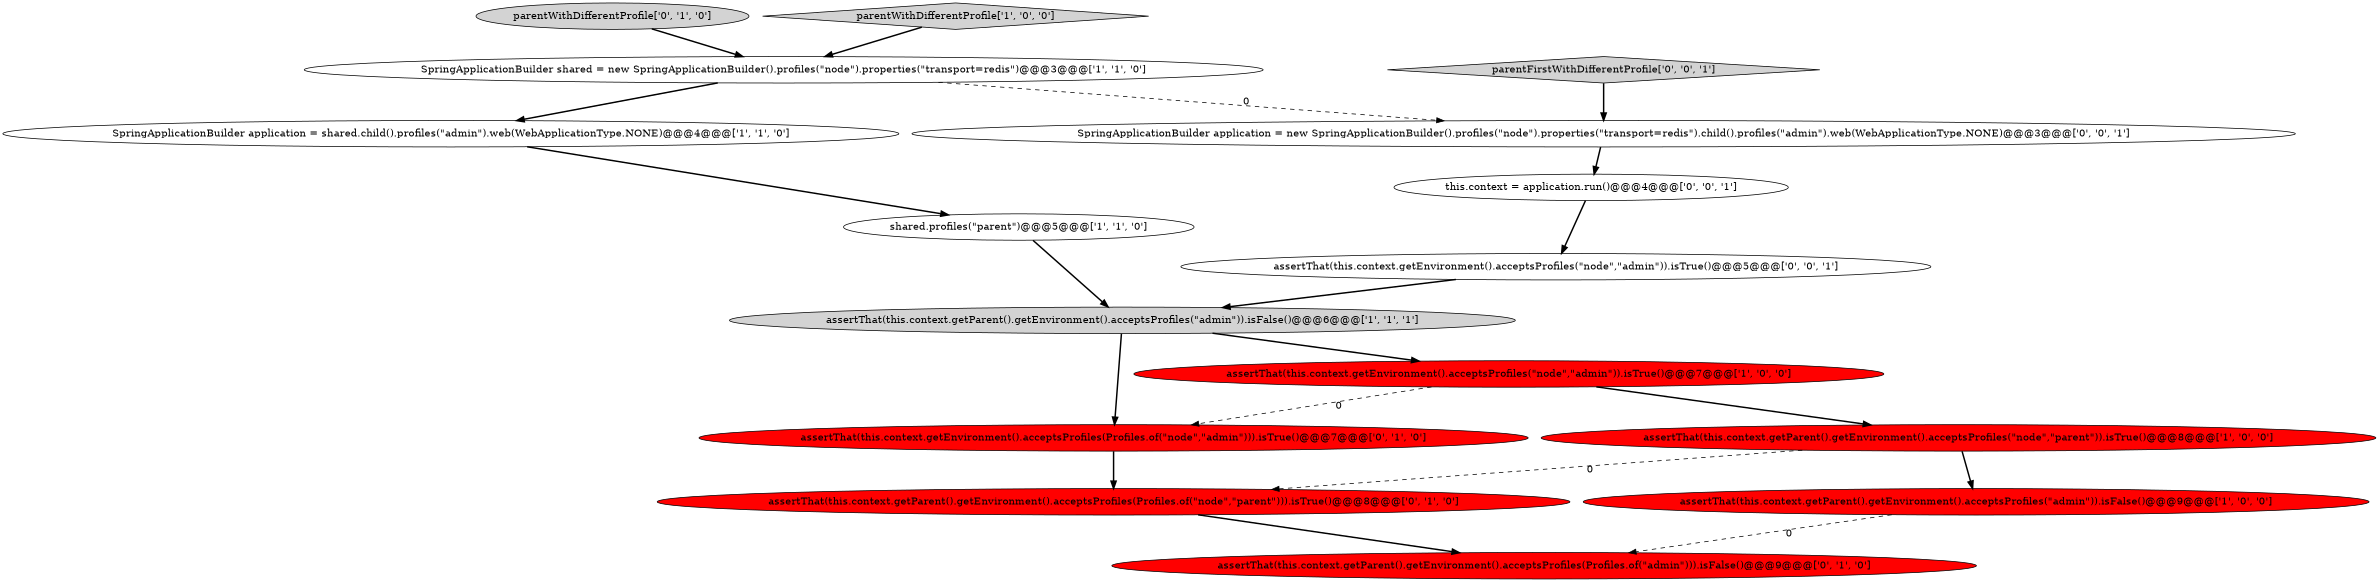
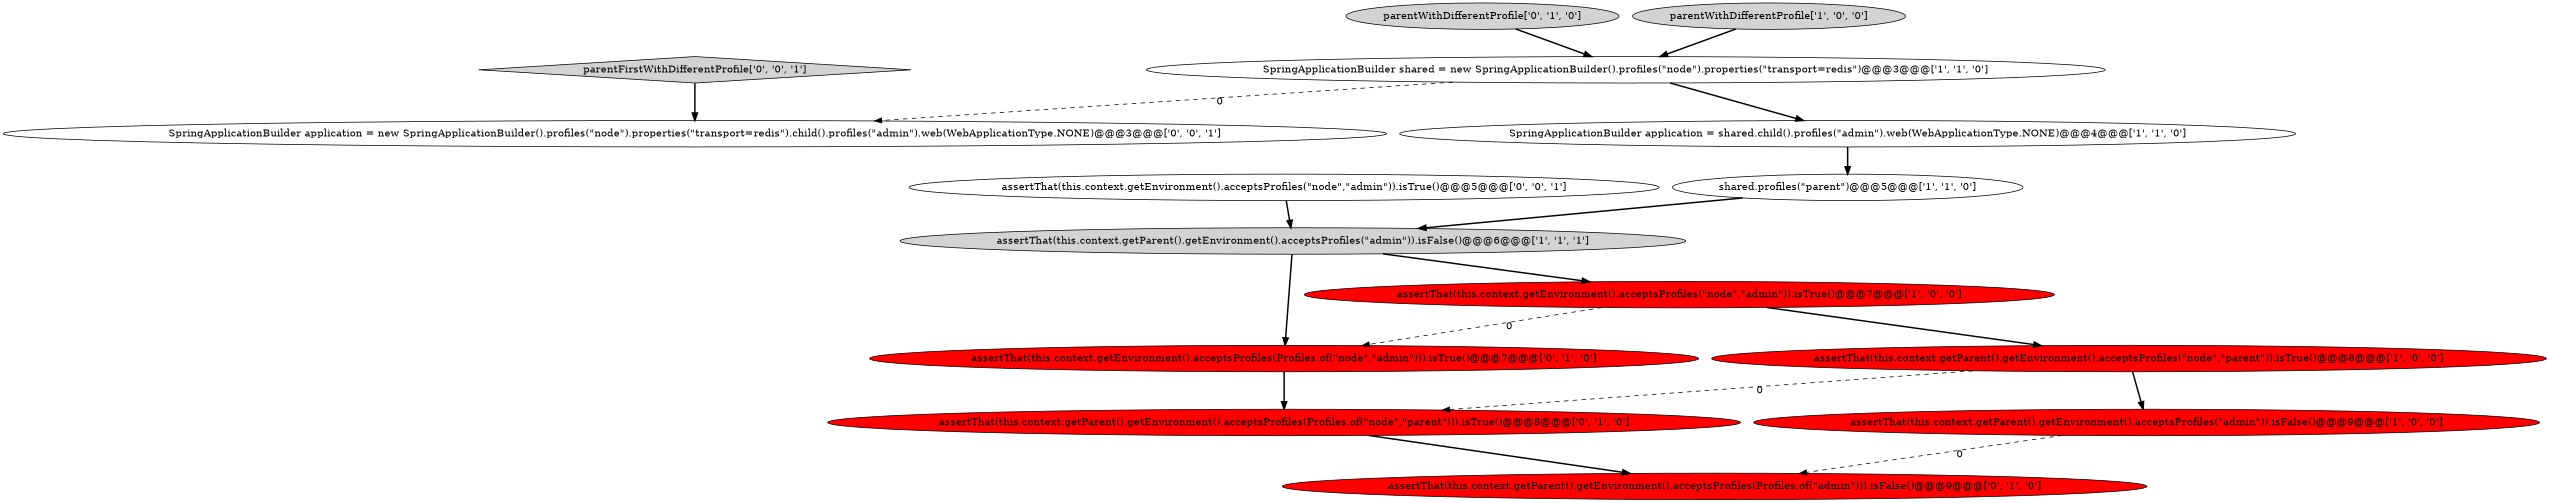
(956, 16) -> (1769, 16)
(1591, 187) -> none
